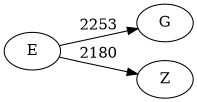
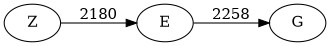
(99, 26) -> (231, 15)
(93, 65) -> (93, 23)
